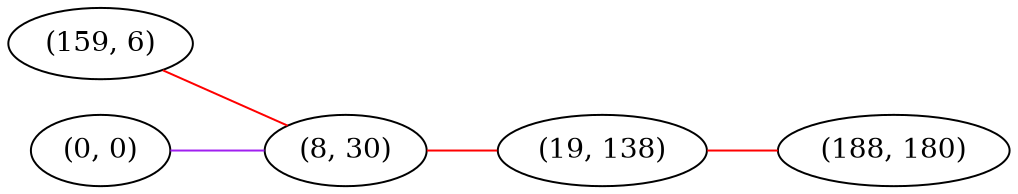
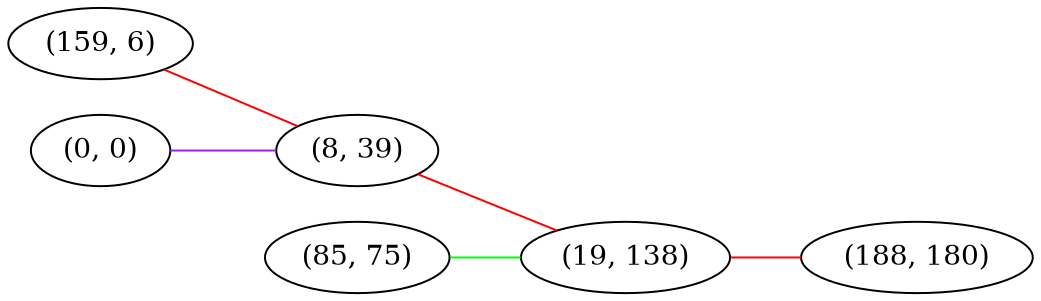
(346, 151) -> (357, 151)
none -> (357, 257)
